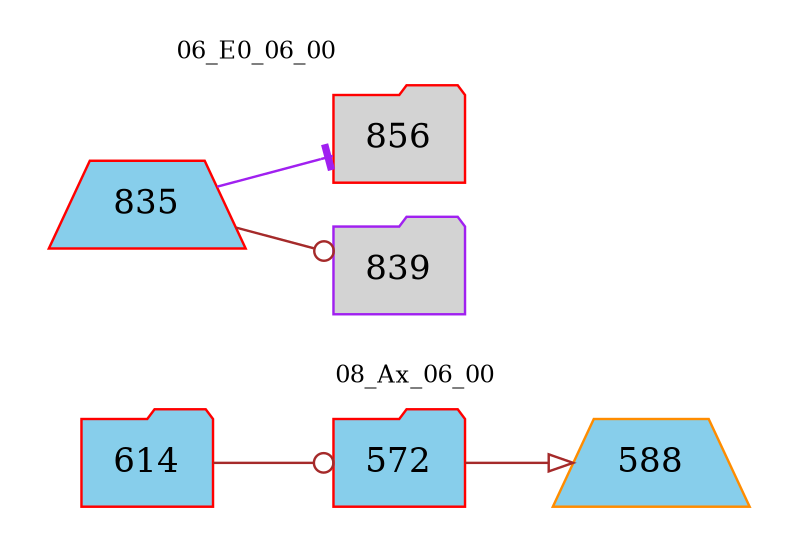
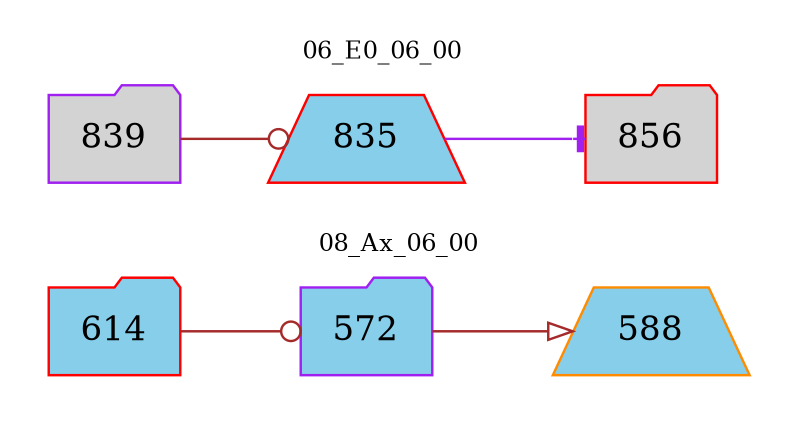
(275, 238) -> (224, 139)
(399, 463) -> (366, 331)
